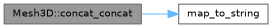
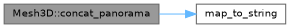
(73, 14) -> (82, 14)
